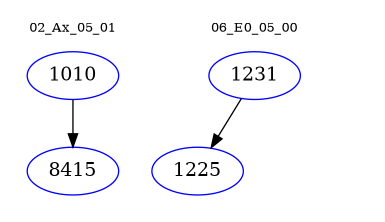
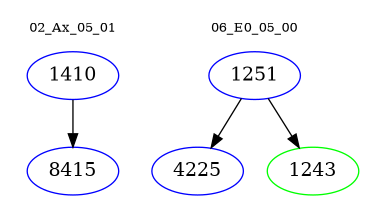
(73, 76) -> (73, 76)
(255, 76) -> (255, 76)
(198, 171) -> (198, 171)
none -> (313, 171)
